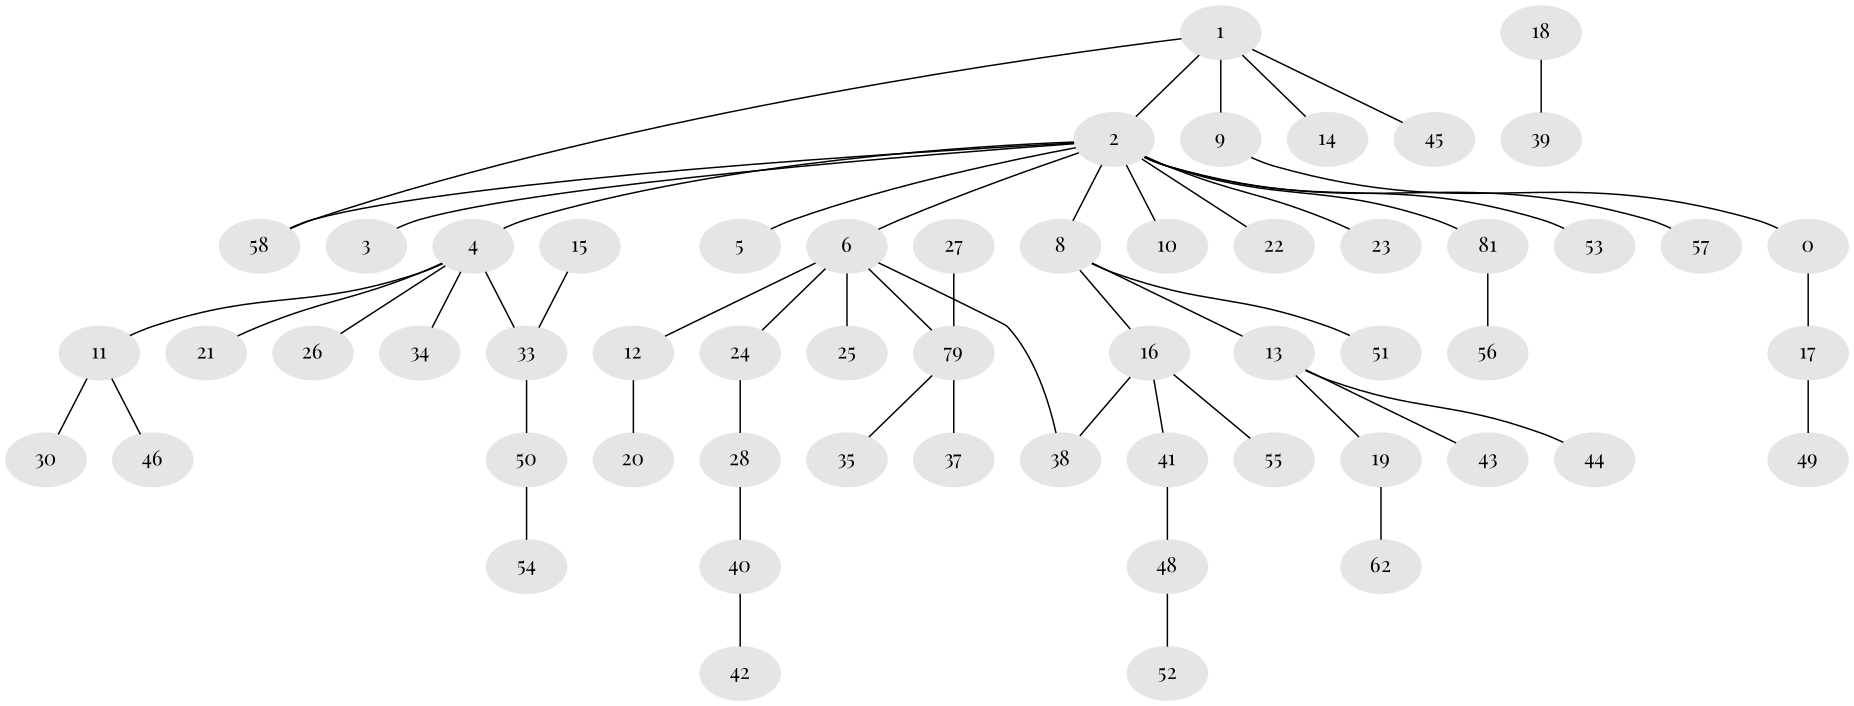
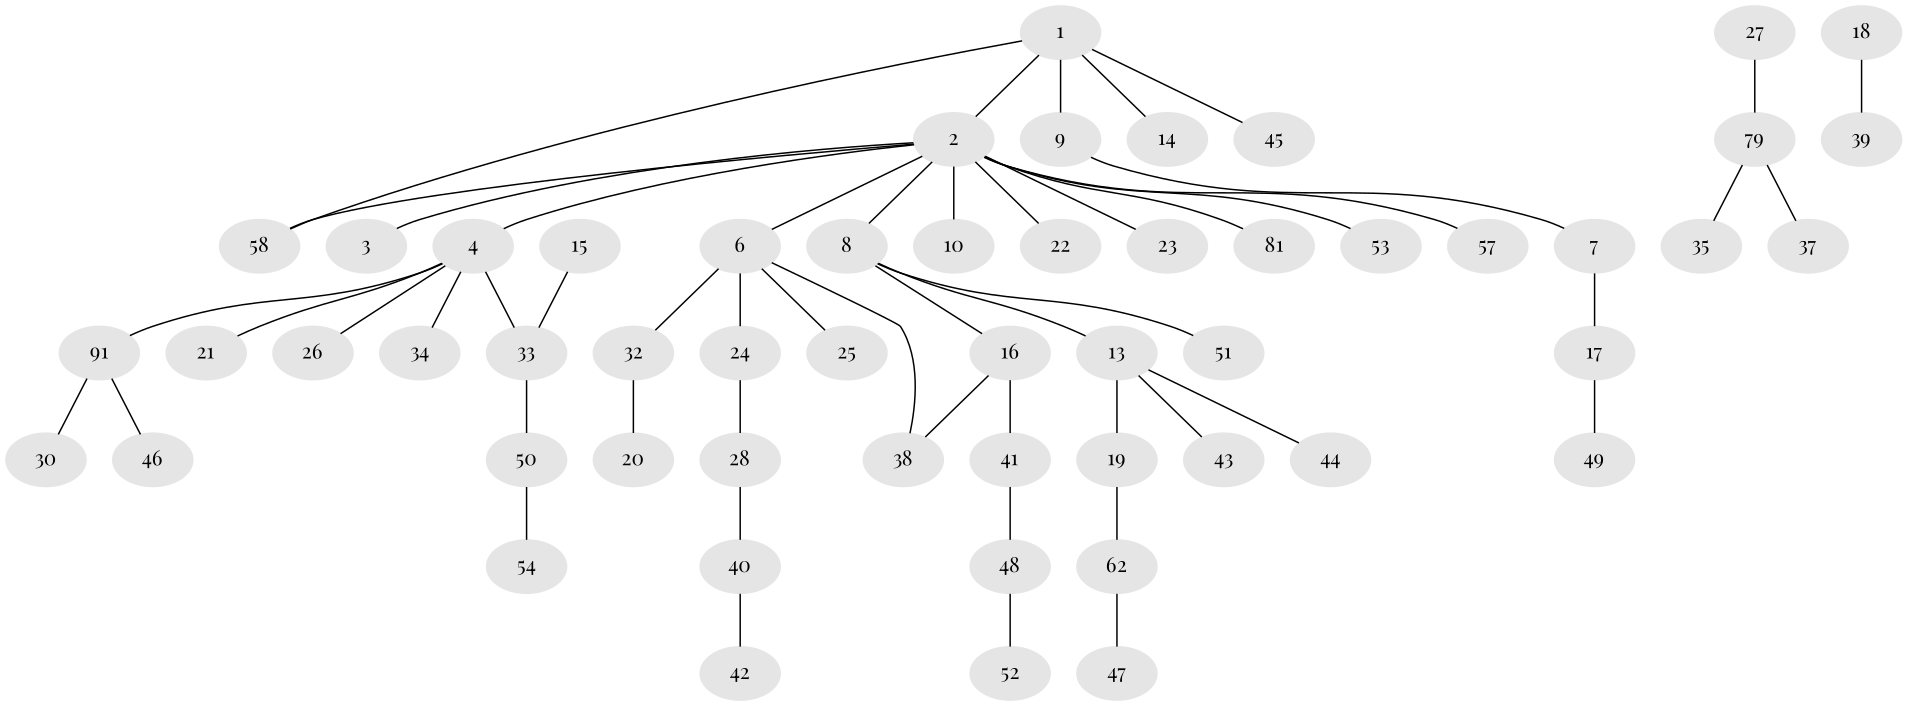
(740, 246) -> none
(1808, 246) -> (1595, 246)
(900, 299) -> none
(99, 353) -> (99, 353)
(633, 353) -> (633, 353)
(1488, 353) -> none
(1274, 460) -> none
none -> (1117, 673)
